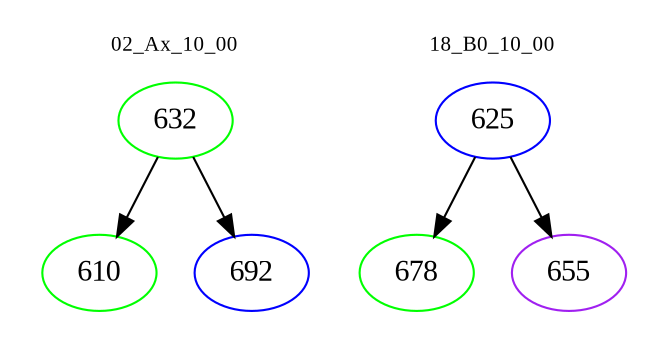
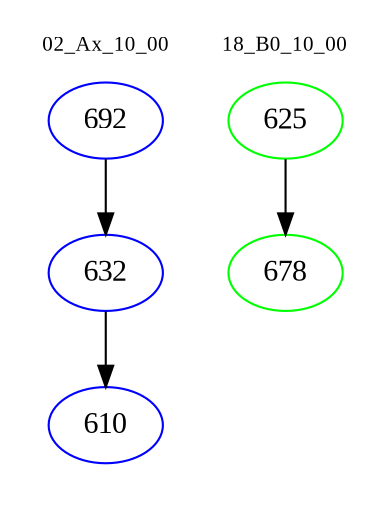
(176, 121) -> (106, 273)
(493, 121) -> (286, 121)
(209, 187) -> (106, 186)
(99, 273) -> (106, 425)
(569, 273) -> none
